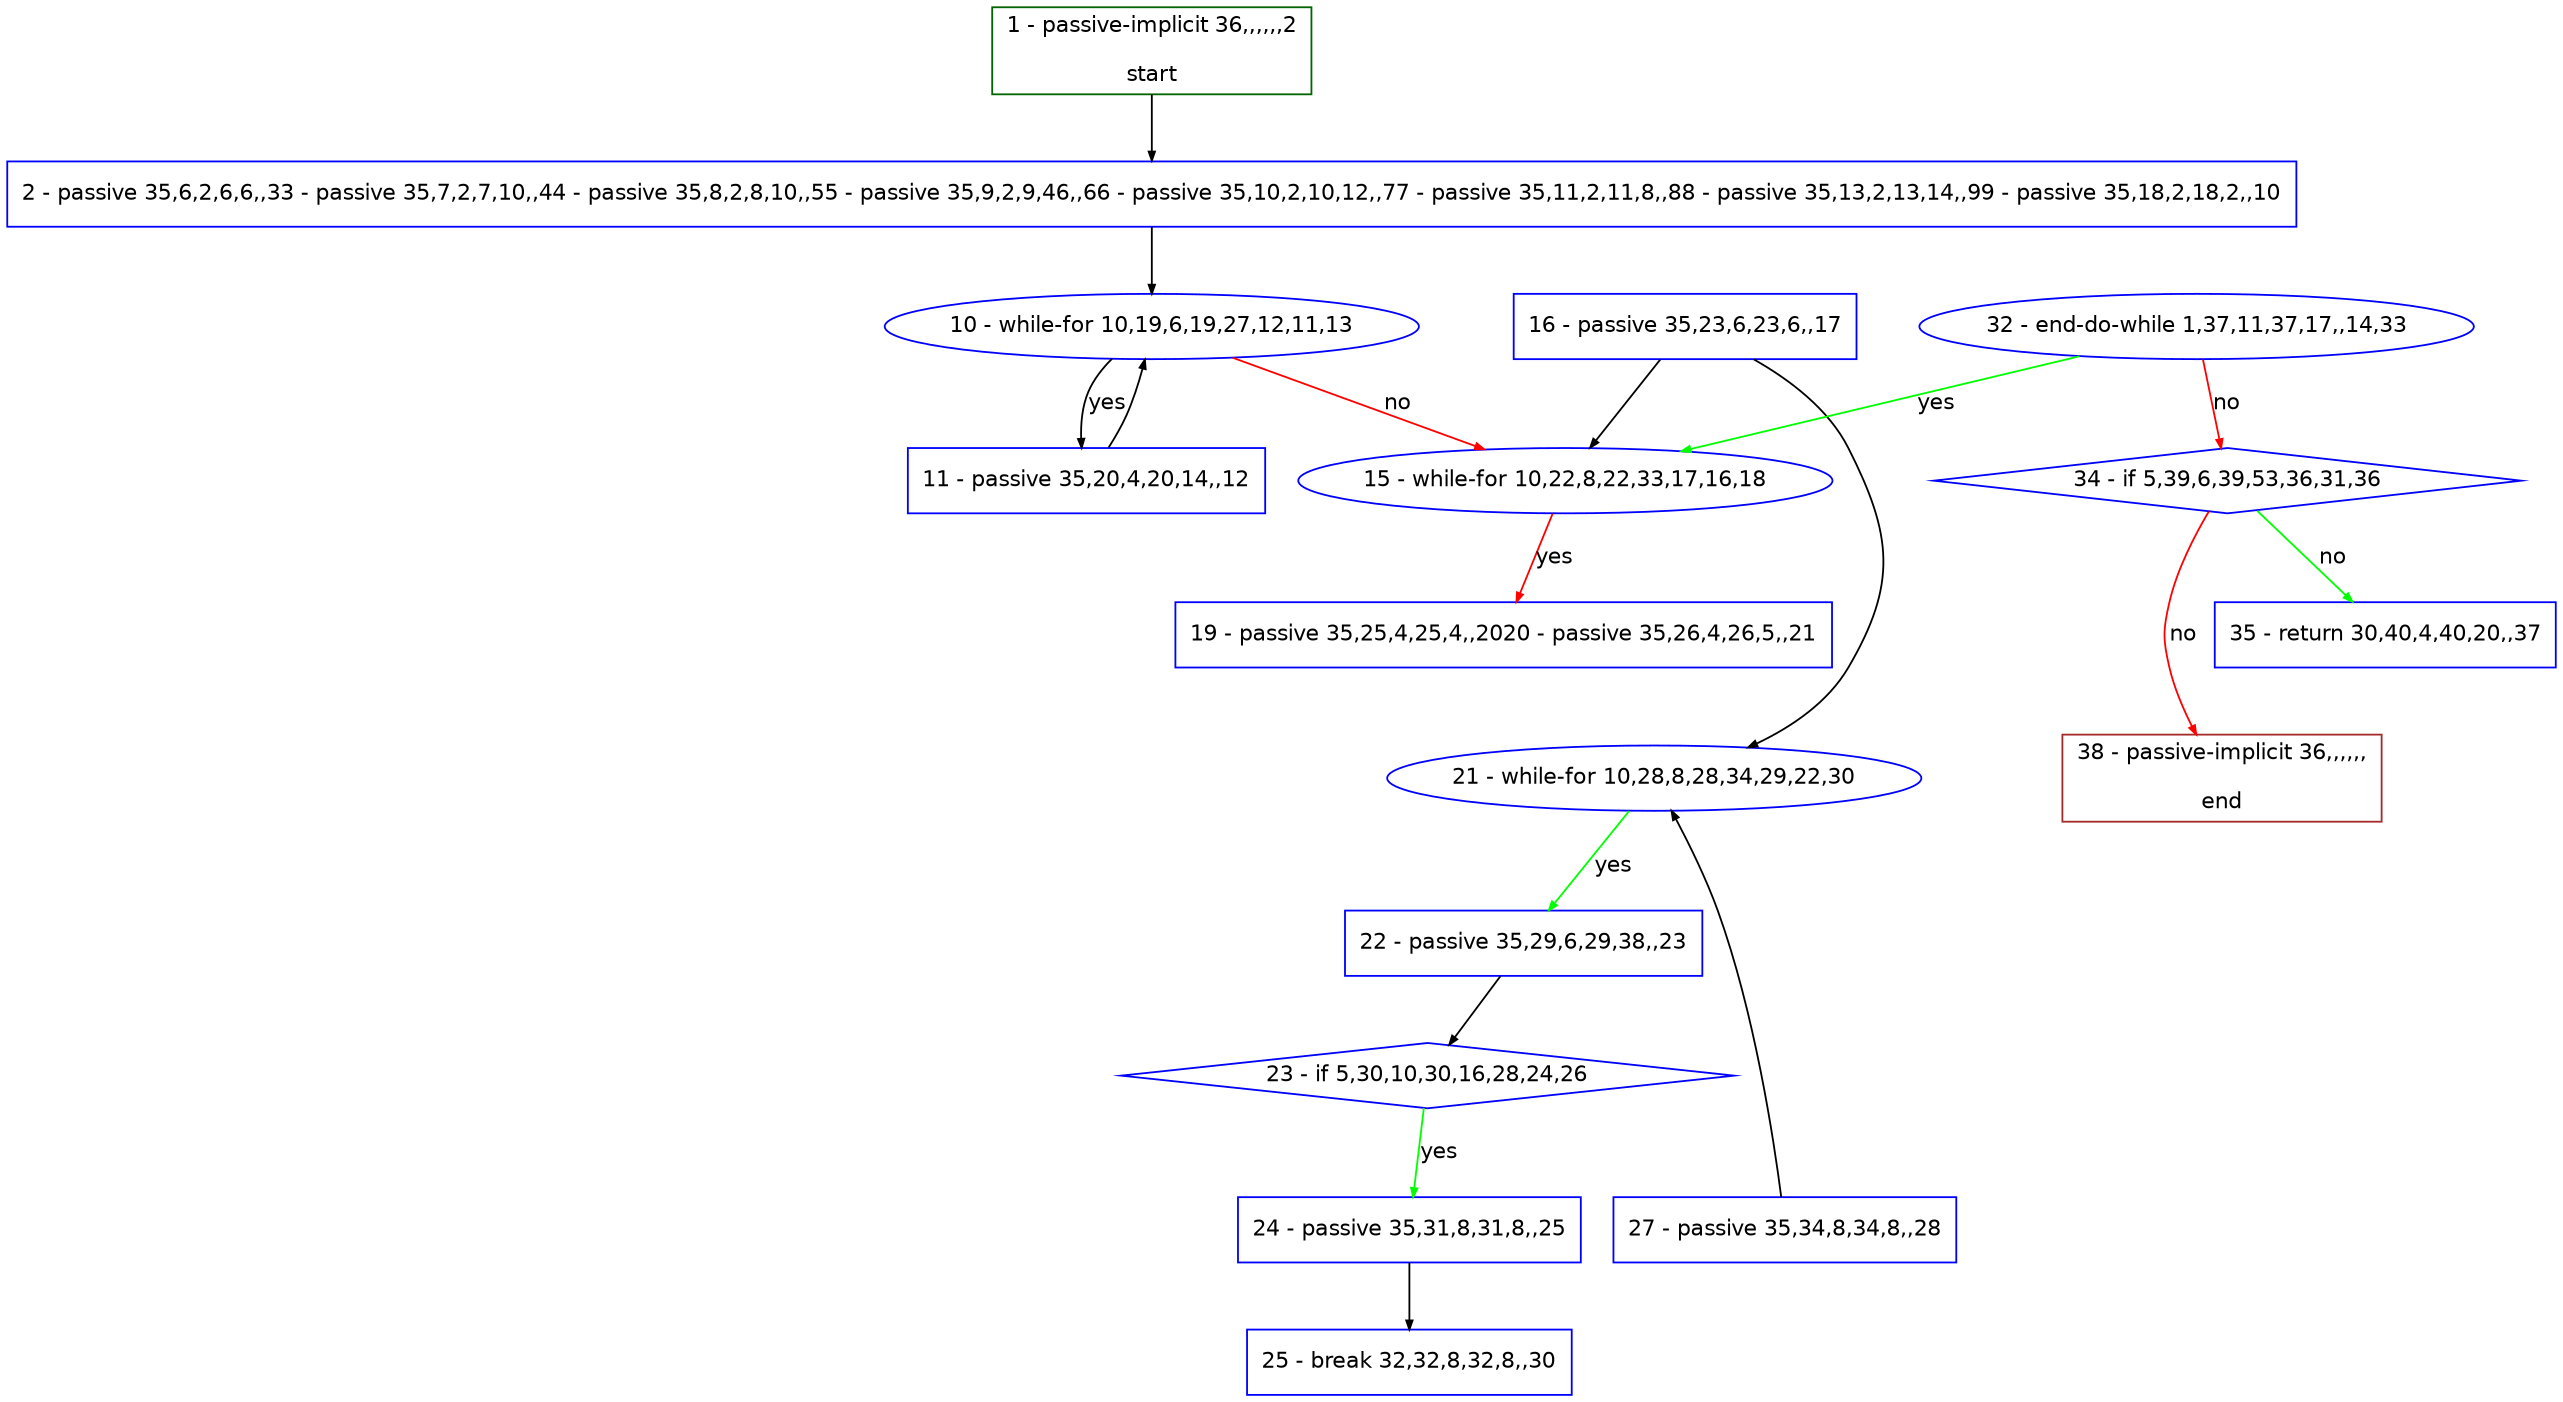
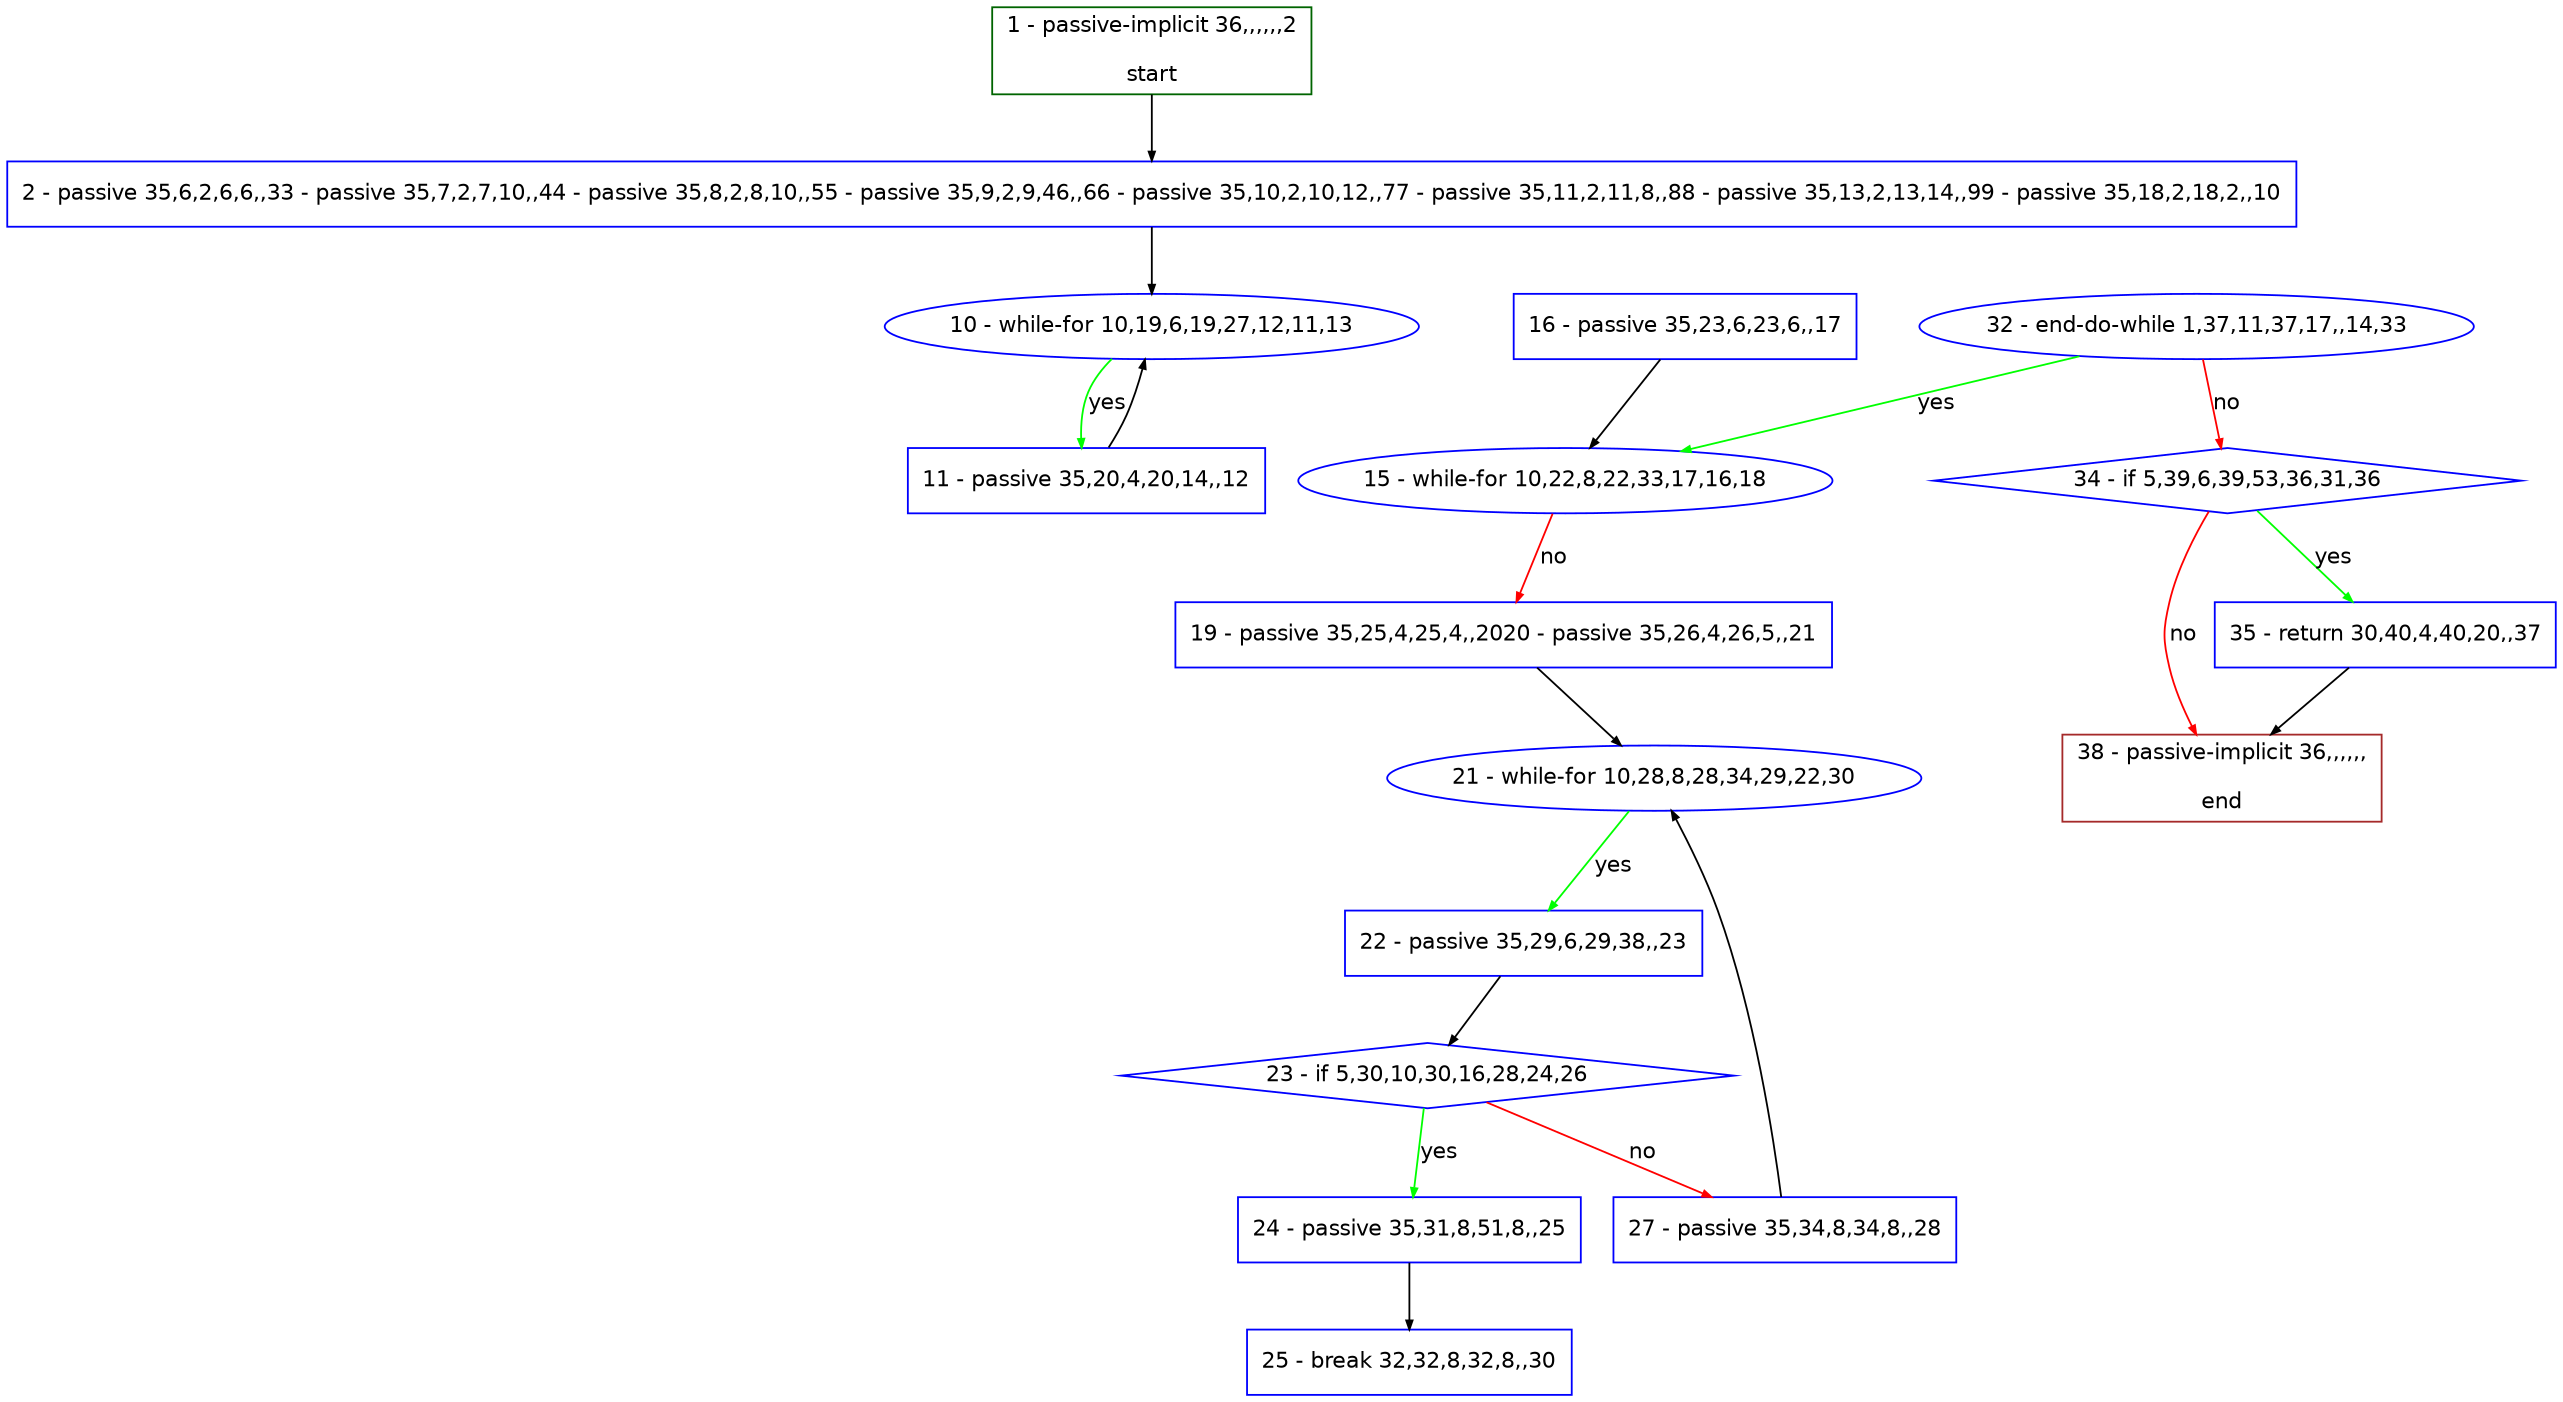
(1087, 395) -> (1087, 395)
(1354, 402) -> none
(1883, 553) -> (1575, 703)
(1555, 558) -> (1555, 558)
(2334, 558) -> (2334, 558)
none -> (2314, 698)
none -> (1595, 1148)
(1409, 1230) -> (1409, 1230)
